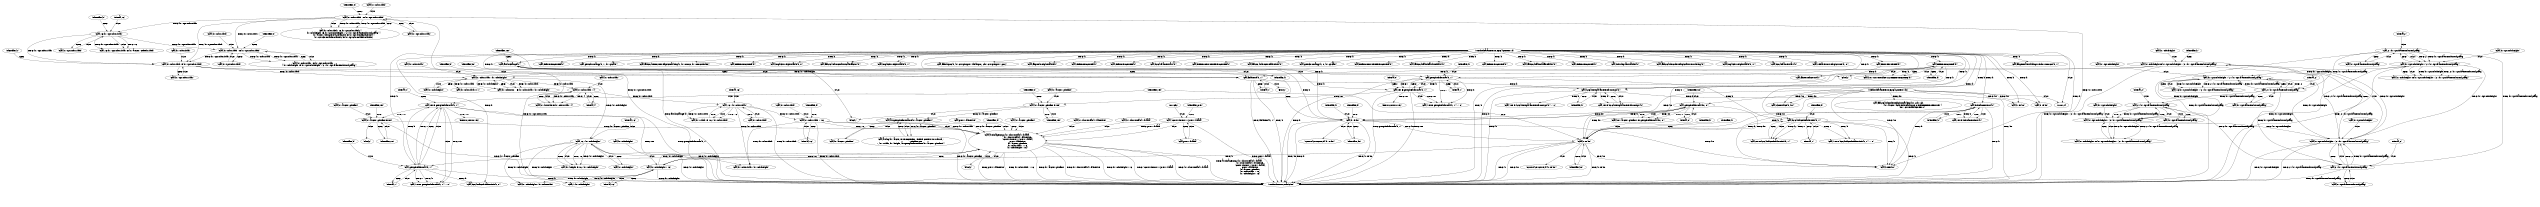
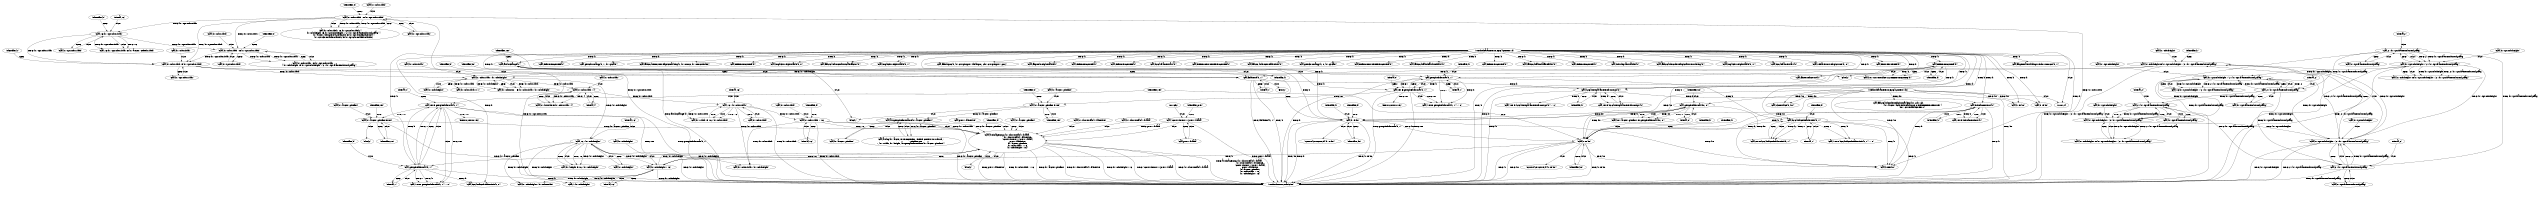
(1863, 73) -> (1872, 55)
none -> (624, 156)
